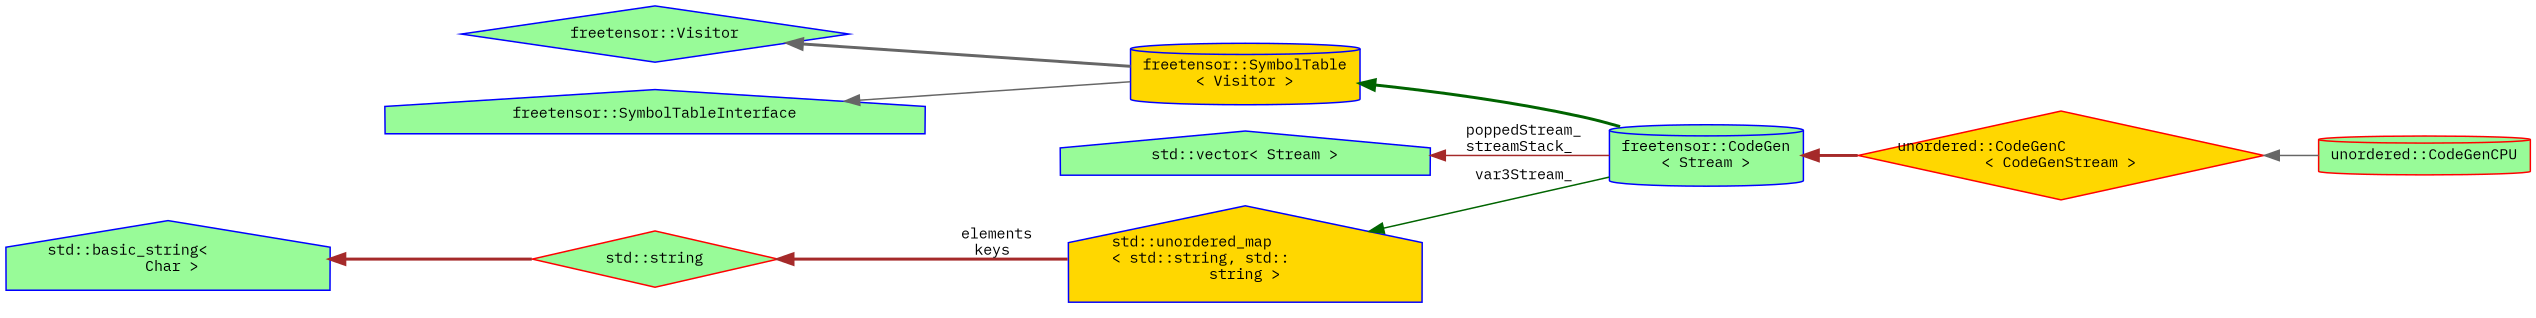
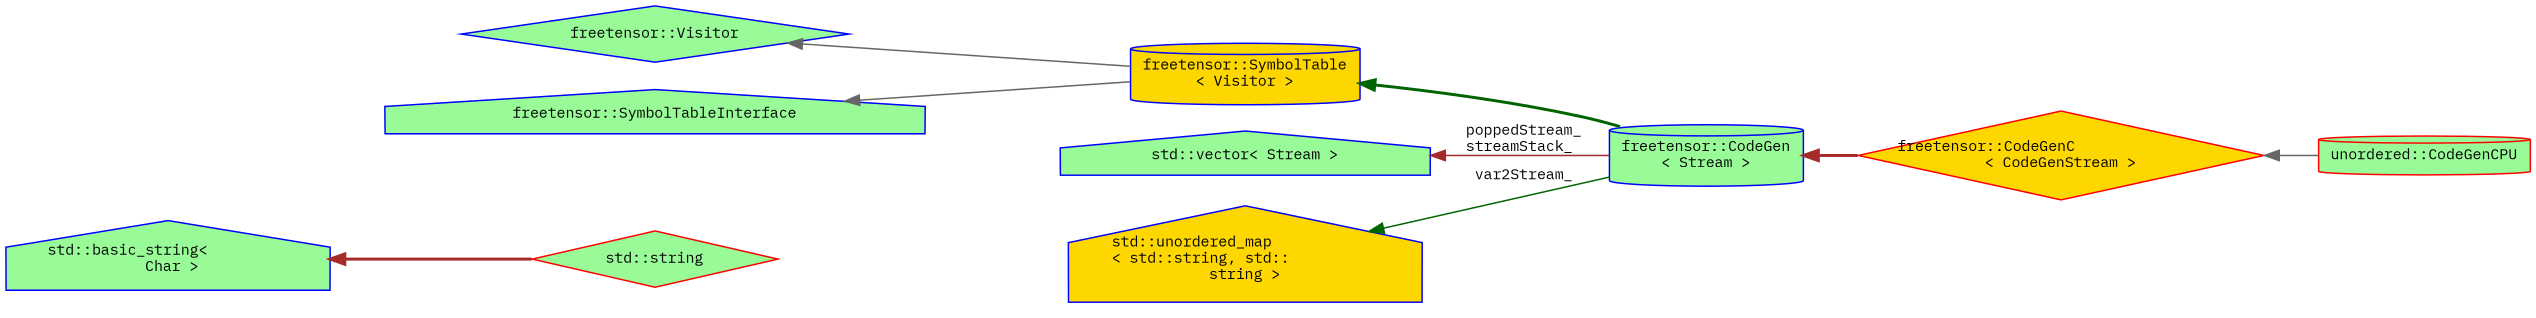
(967, 55) -> (967, 55)
(2061, 155) -> (2061, 155)
(1520, 175) -> (1520, 175)
(930, 259) -> none
